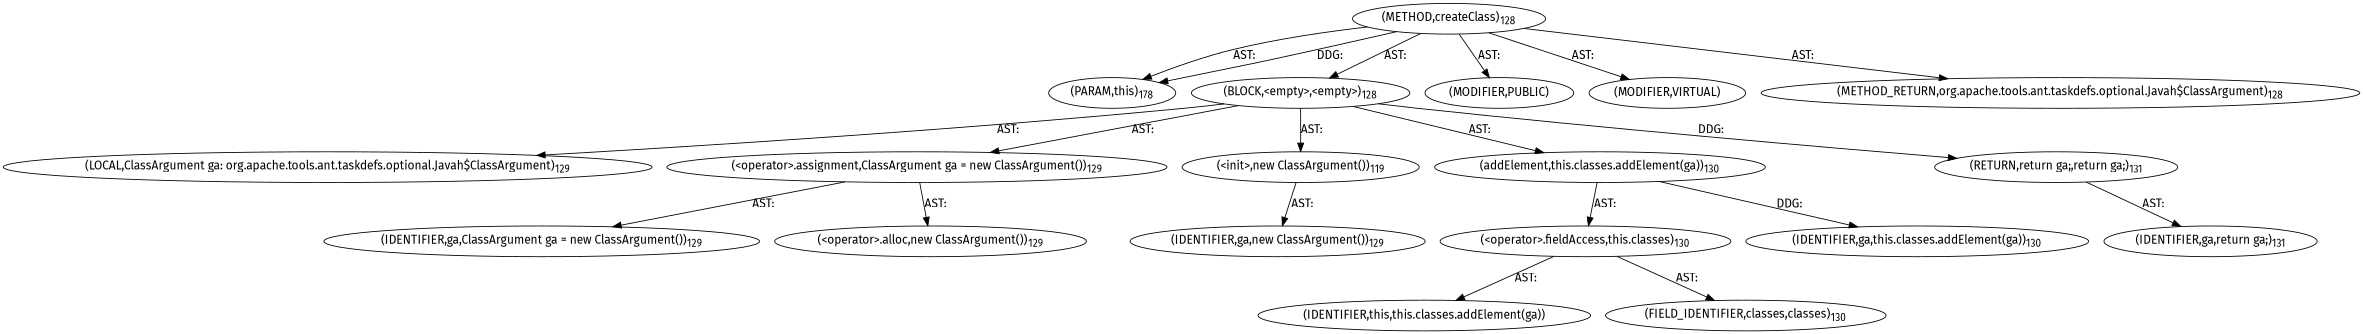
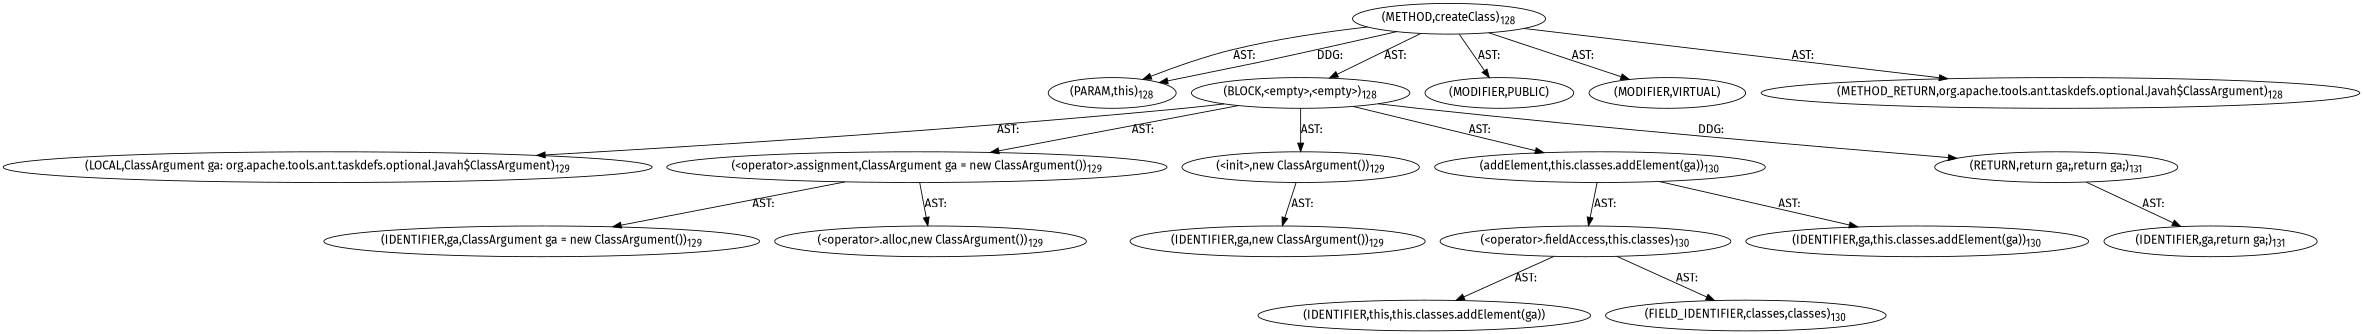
(1146, 92) -> (1146, 92)
(1377, 166) -> (1377, 166)
(1791, 204) -> (1791, 204)
